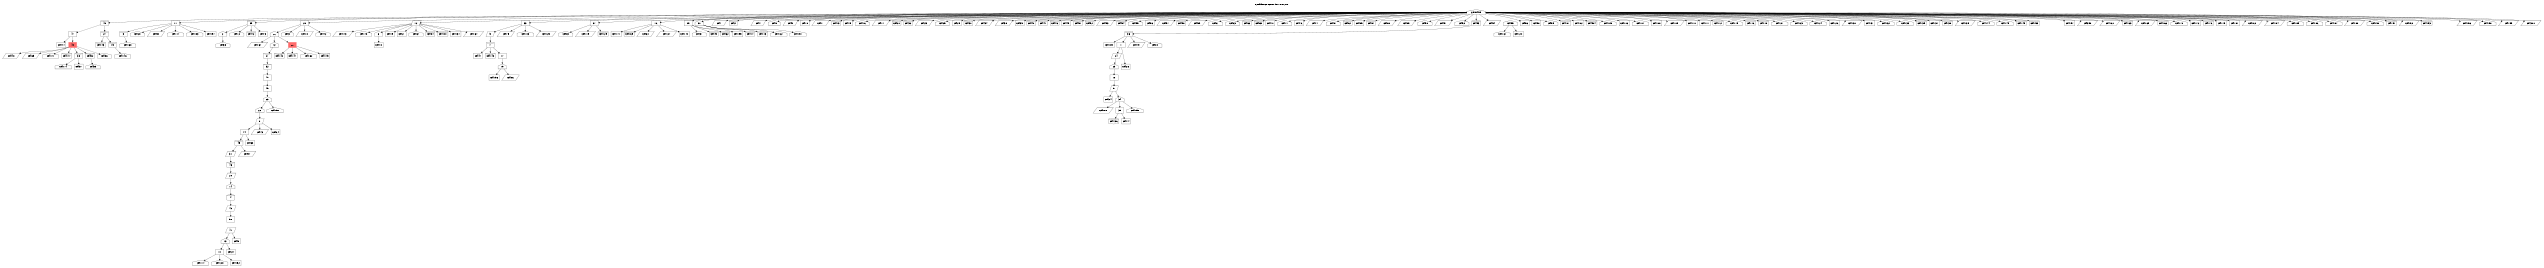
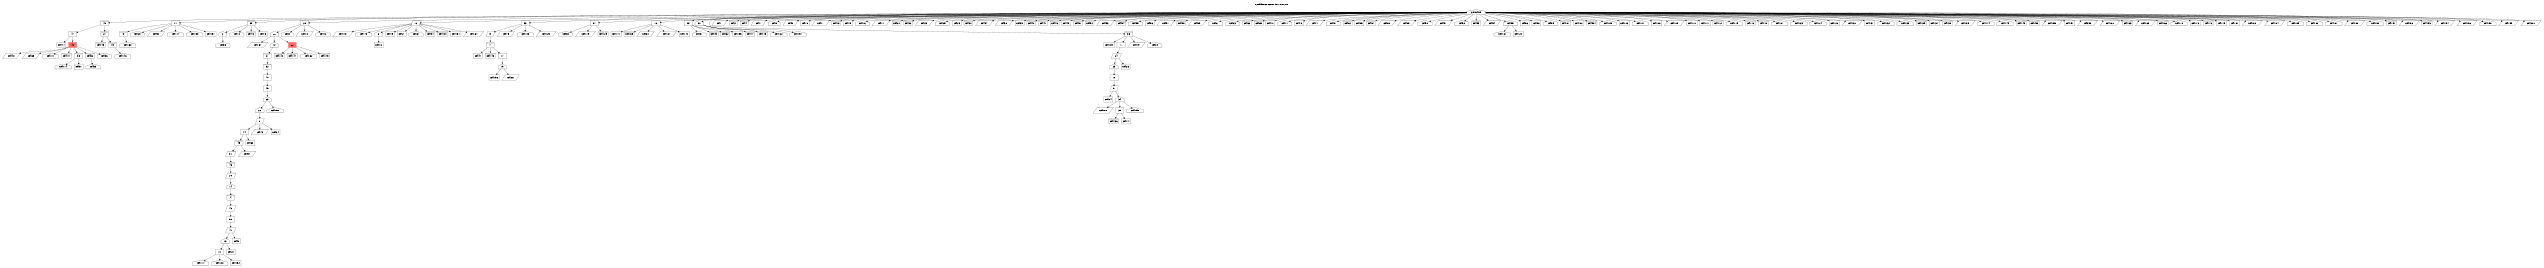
none -> (1494, 18)
none -> (744, 23)
none -> (2052, 23)
none -> (2445, 23)
(1303, 33) -> (712, 26)
(1123, 55) -> (1121, 61)
none -> (231, 224)
